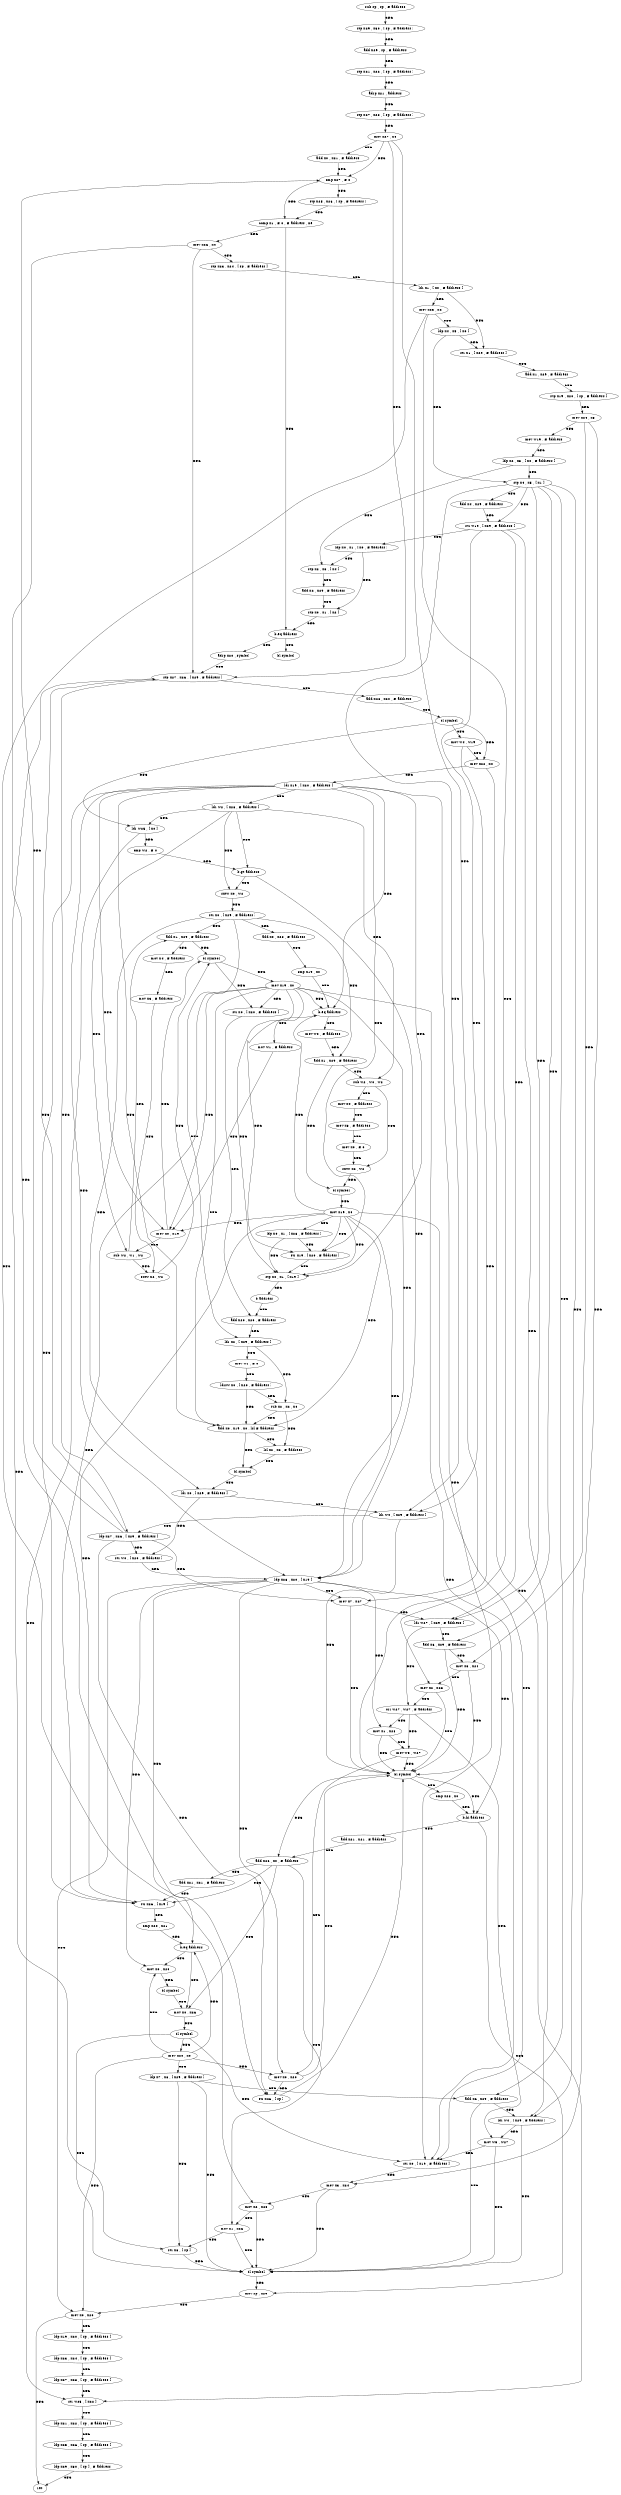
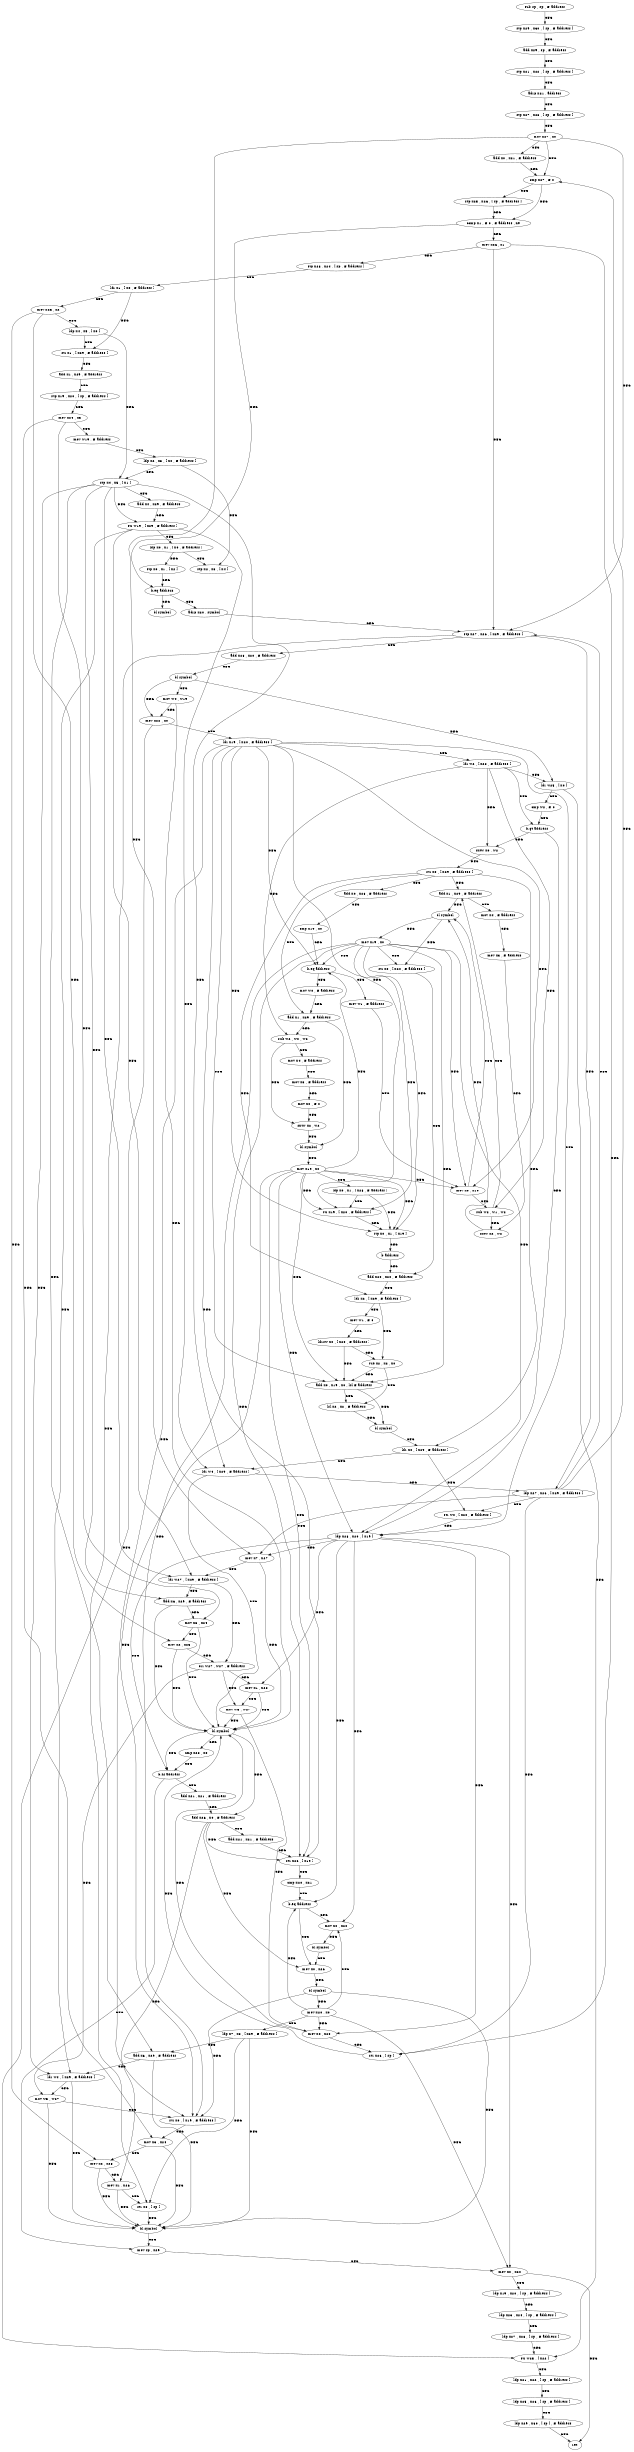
(389, 104) -> (549, 104)
(205, 245) -> (493, 245)
(324, 591) -> none
